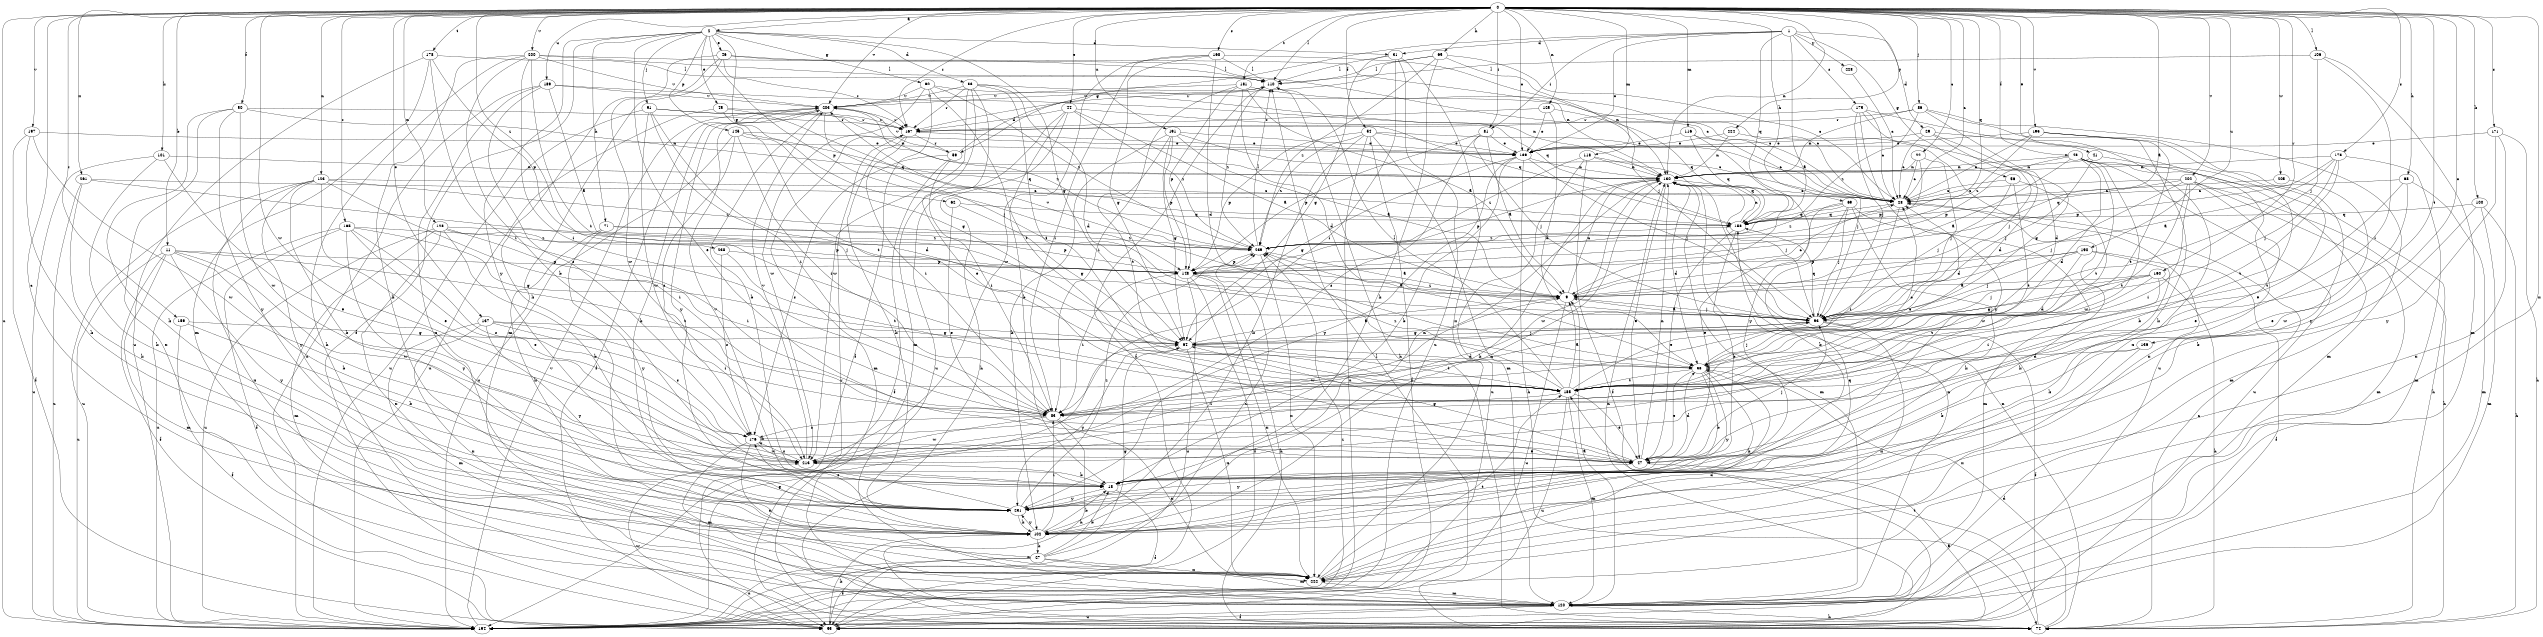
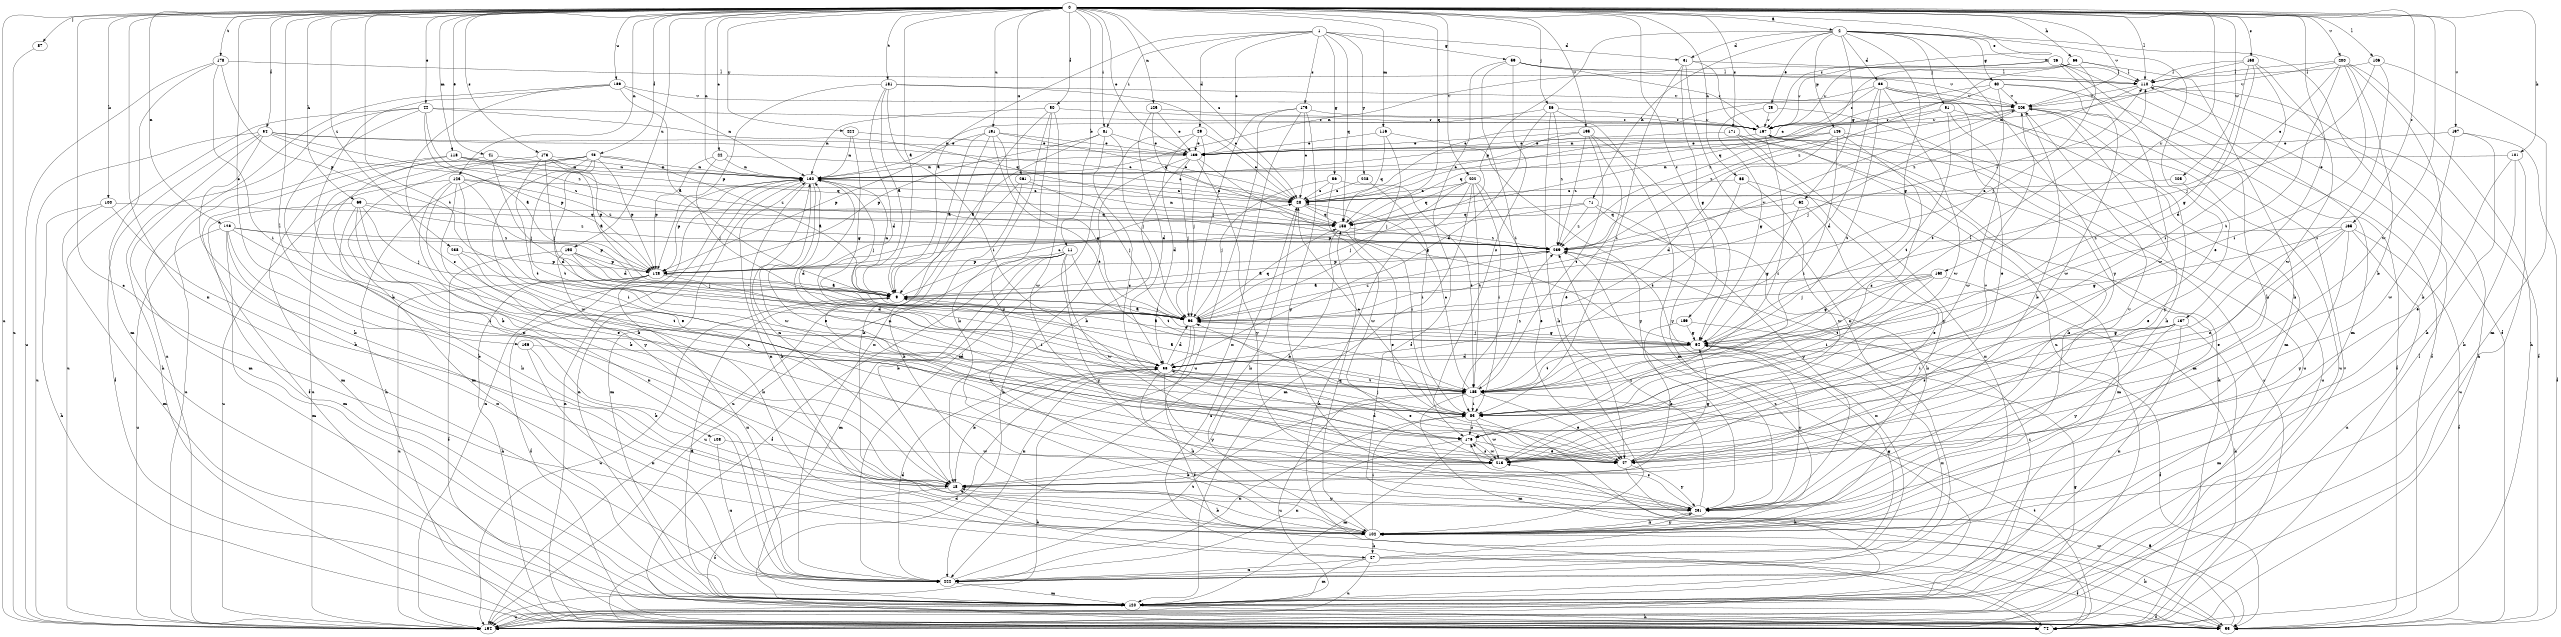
none -> (40, 46)
(931, 143) -> (1643, 82)
(1245, 213) -> (1462, 213)
(822, 293) -> (1423, 287)
(1747, 345) -> (1180, 345)
none -> (717, 440)
